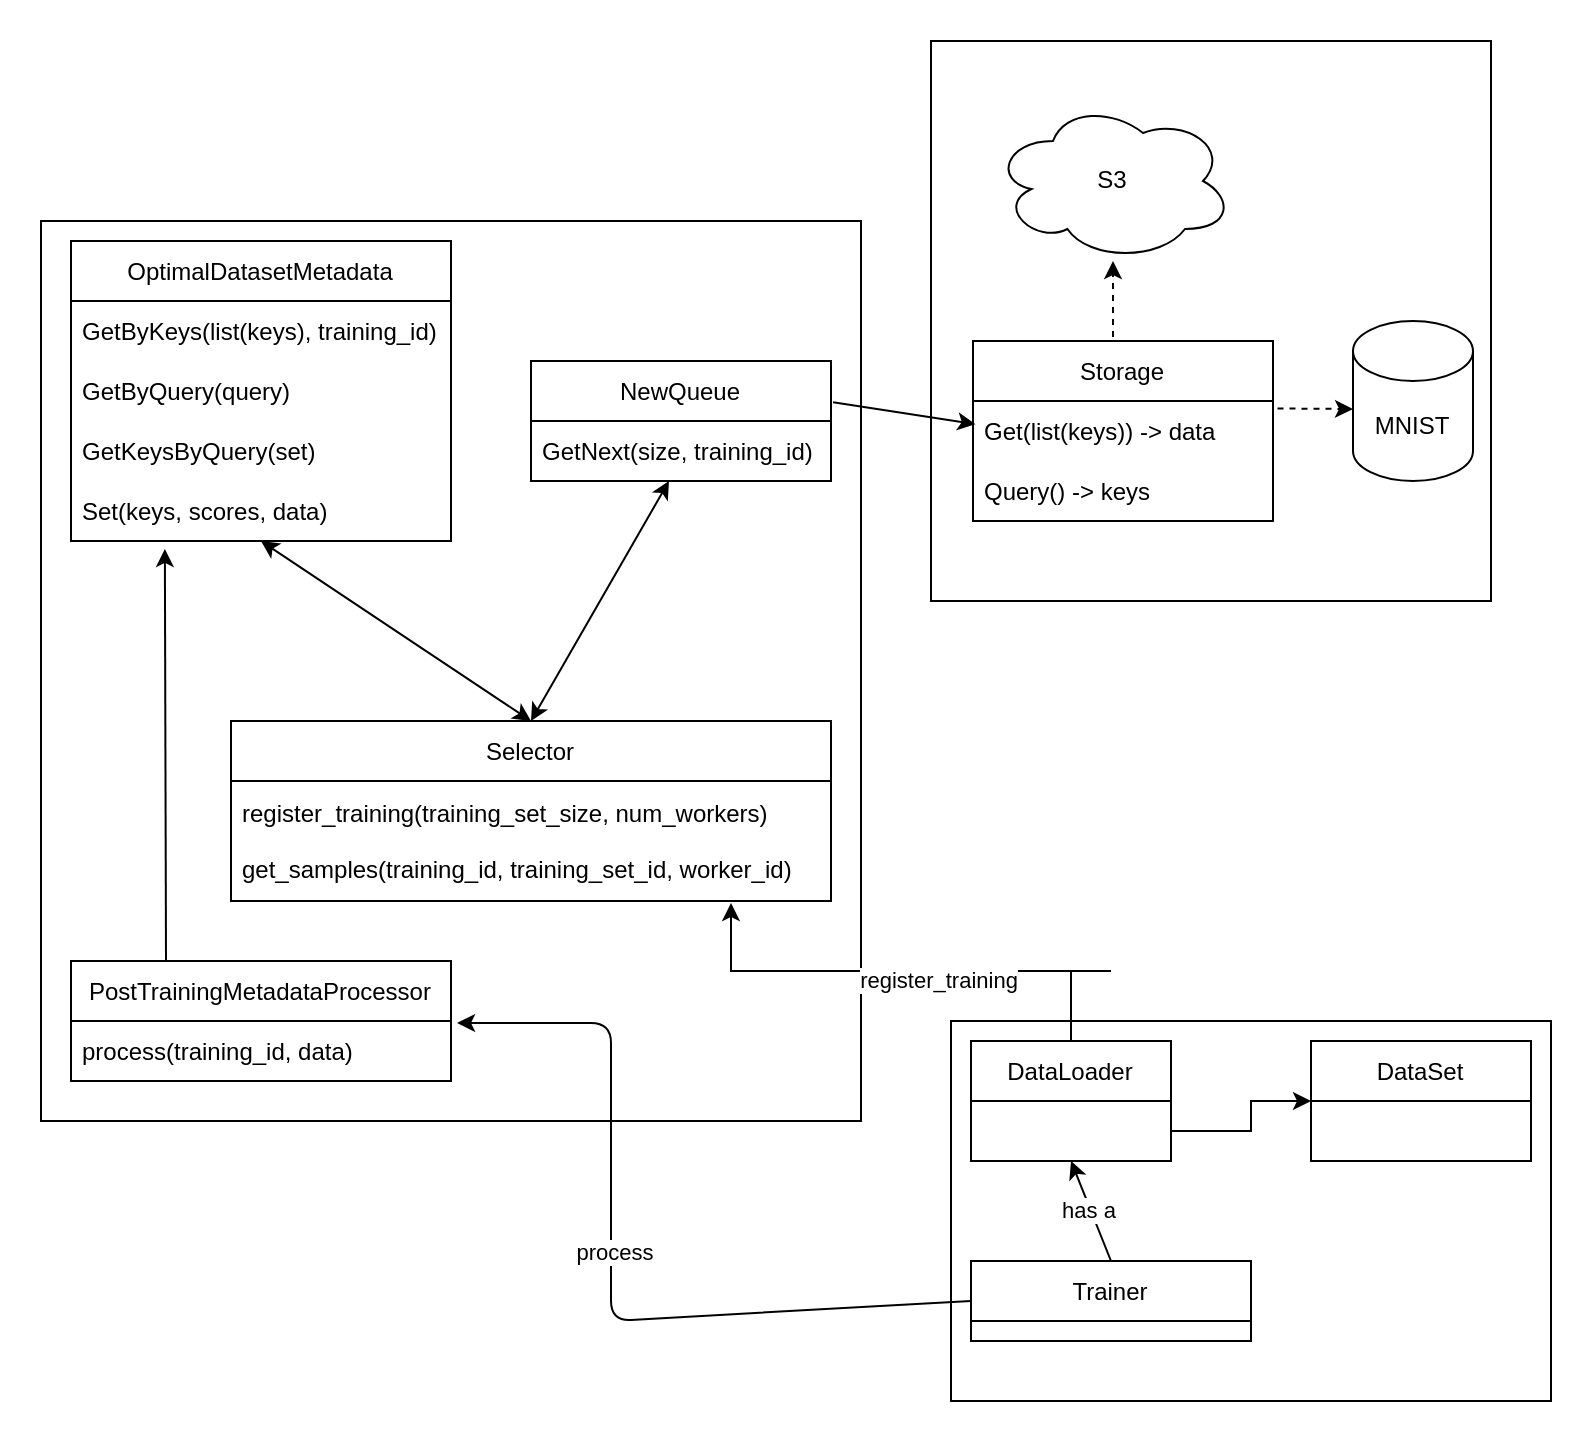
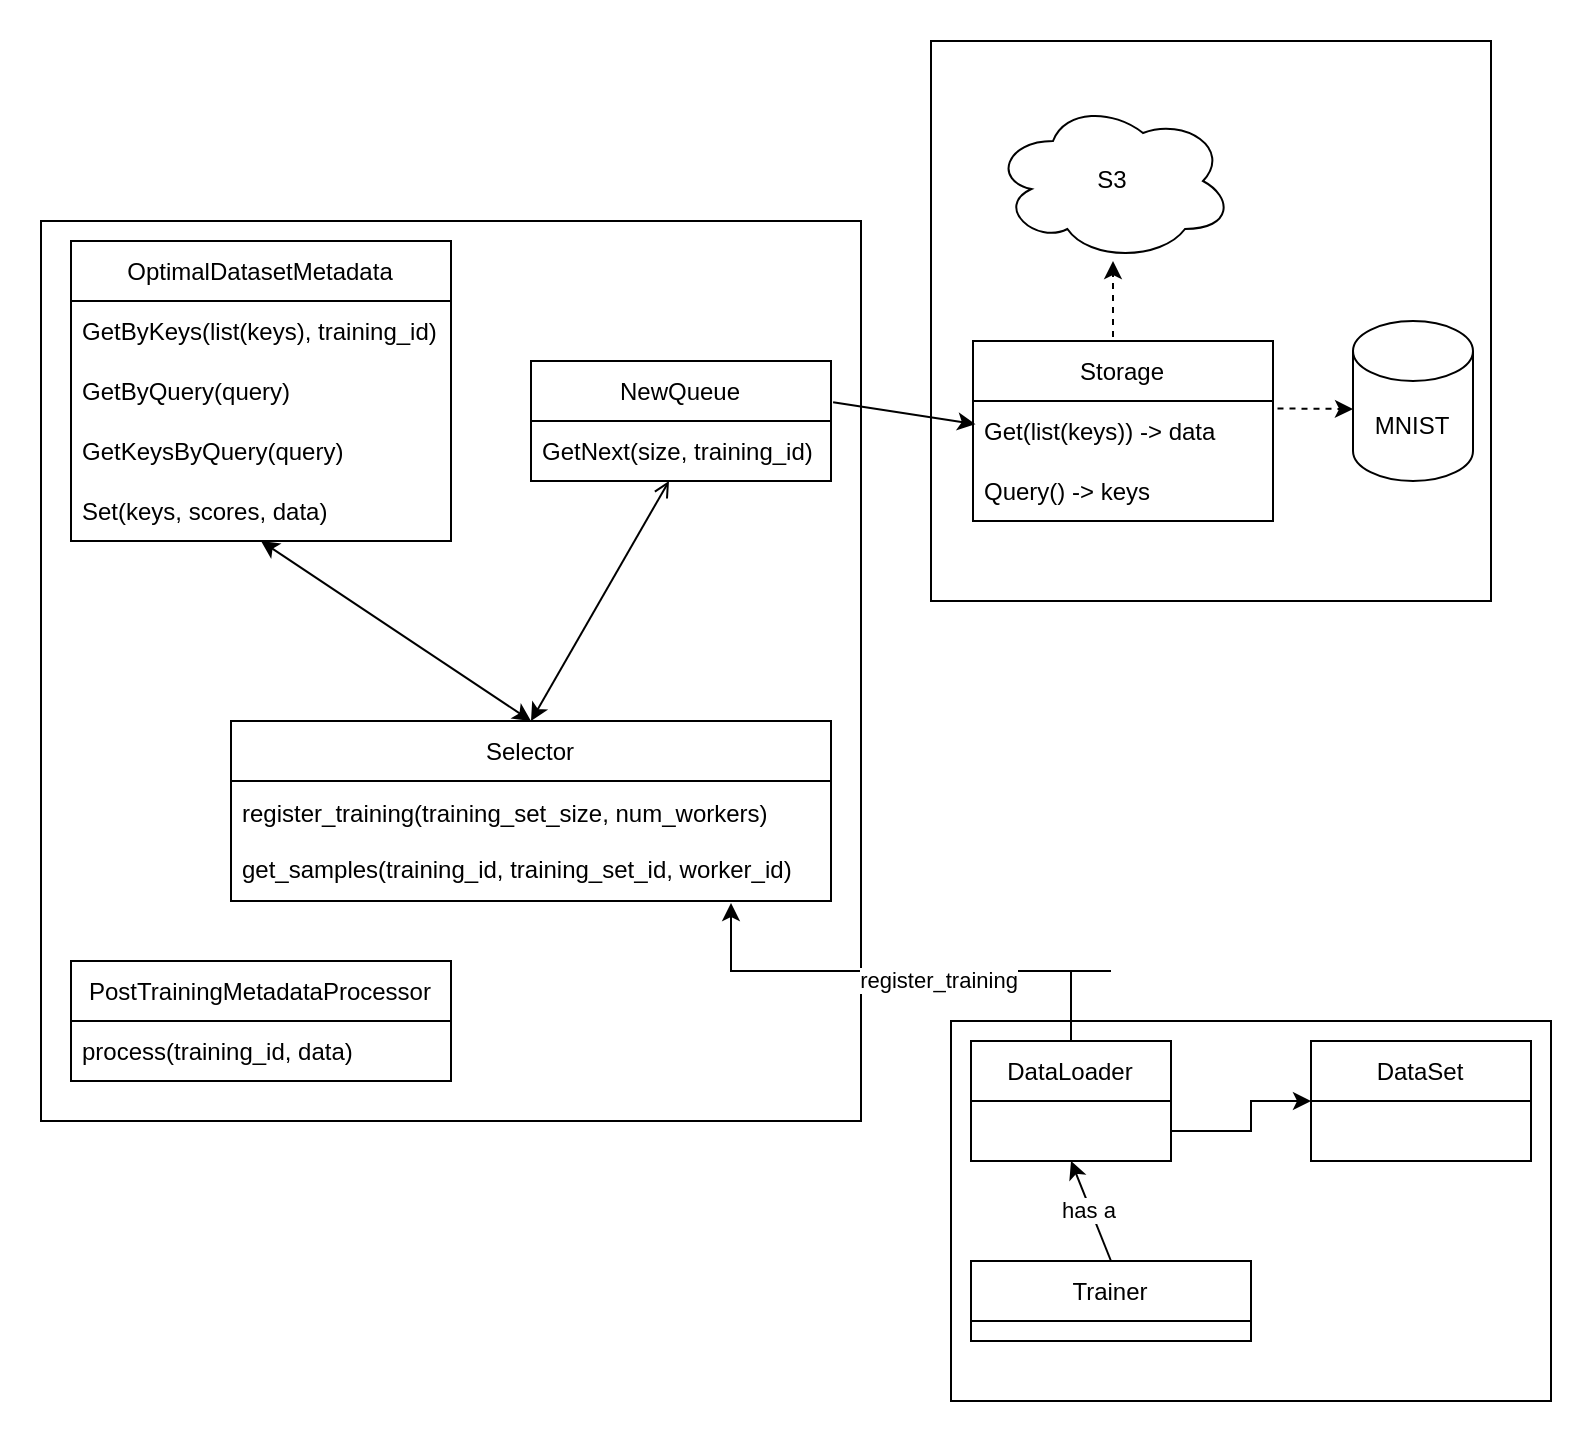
(210, 452) -> (223, 452)
(662, 494) -> (663, 491)
(165, 762) -> none
(611, 1282) -> none
